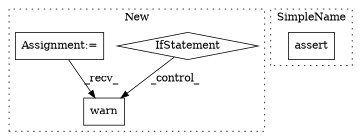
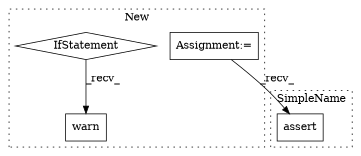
(80, 76) -> (259, 83)
(175, 79) -> (103, 79)
